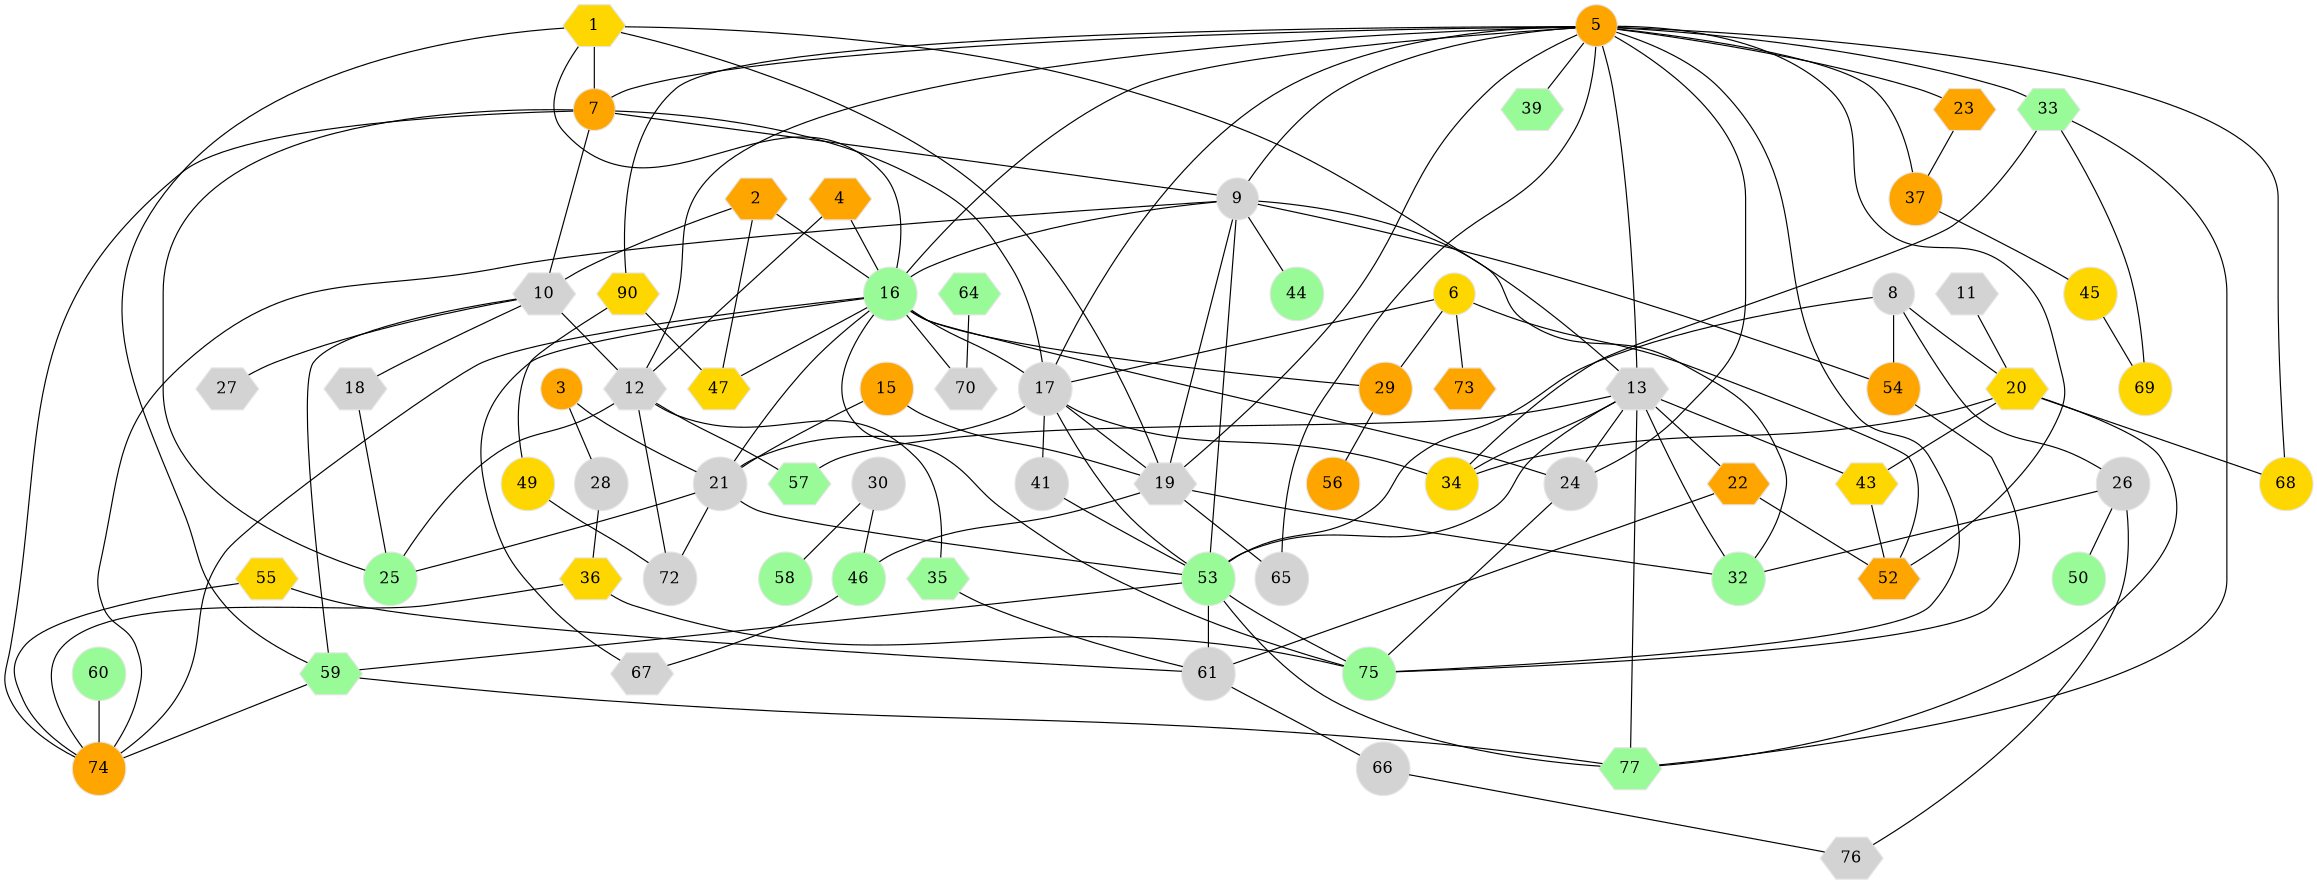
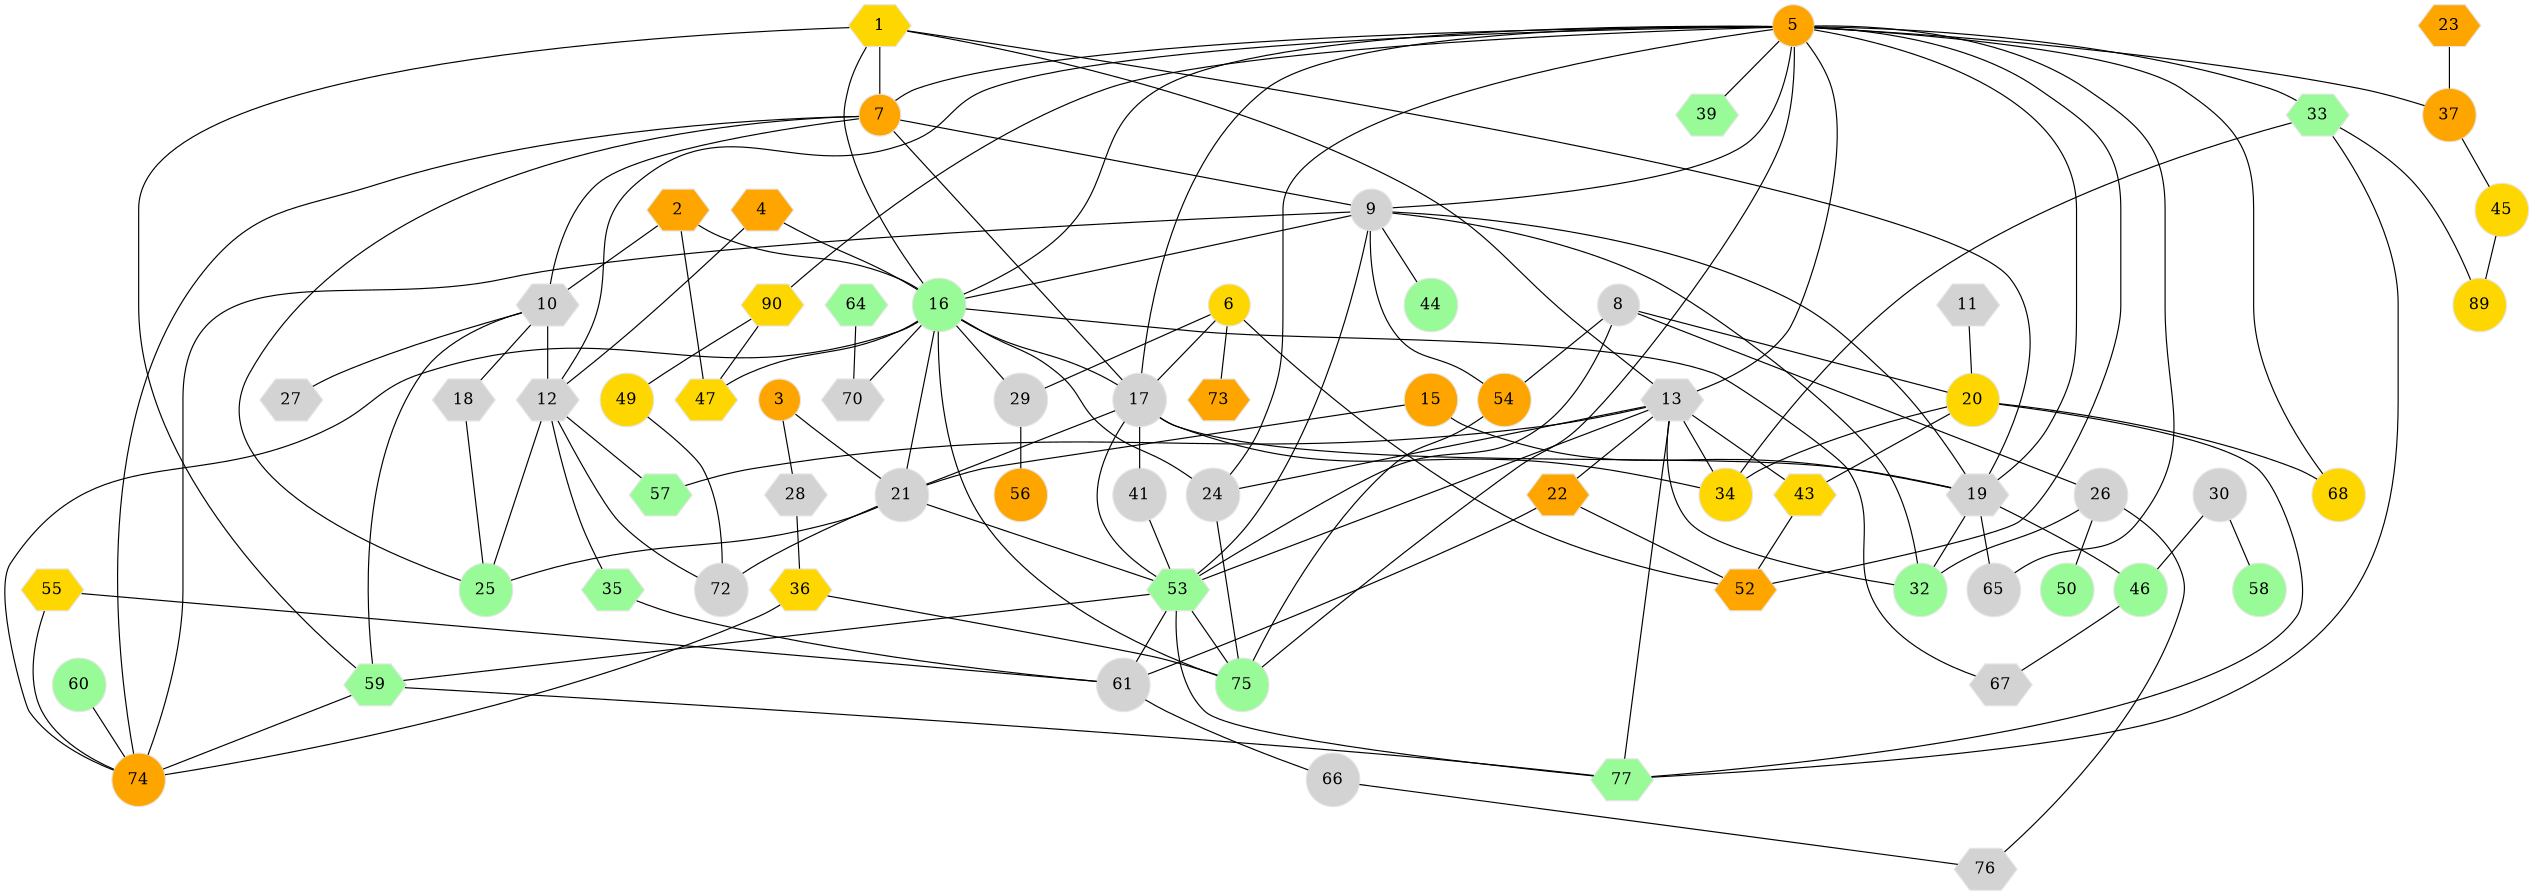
(1862, 74) -> none
(1386, 389) -> (1021, 400)
(2017, 389) -> (1973, 400)
(2145, 389) -> (2480, 305)
(601, 484) -> (796, 495)
(1208, 579) -> (1178, 590)
